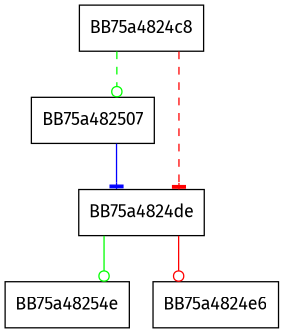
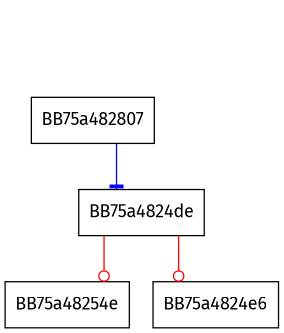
(142, 28) -> none
(93, 120) -> (93, 120)
(104, 253) -> (104, 253)
